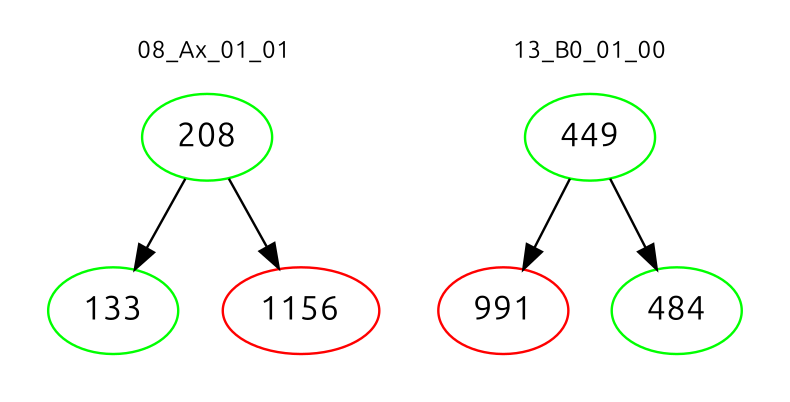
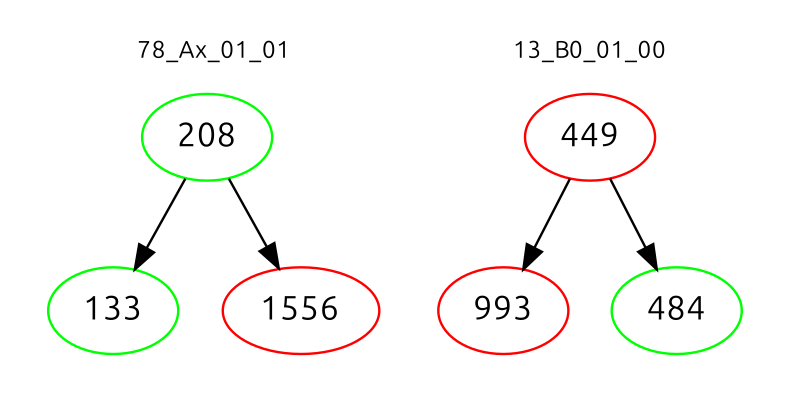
(214, 52) -> (214, 52)
(590, 137) -> (590, 137)
(301, 311) -> (301, 311)
(503, 311) -> (503, 311)
